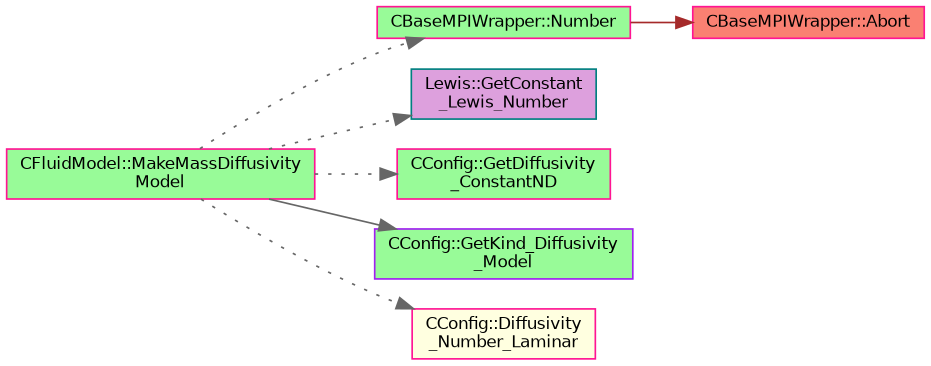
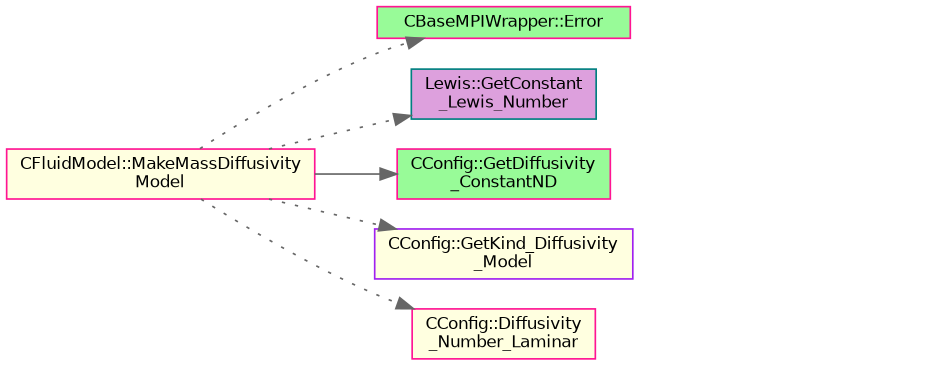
(504, 22) -> (504, 22)
(808, 22) -> none
(161, 174) -> (161, 174)
(347, 174) -> (347, 174)
(324, 212) -> (324, 212)
(504, 254) -> (504, 254)
